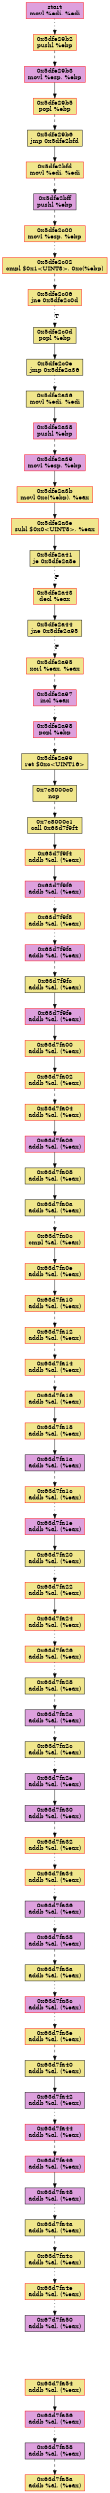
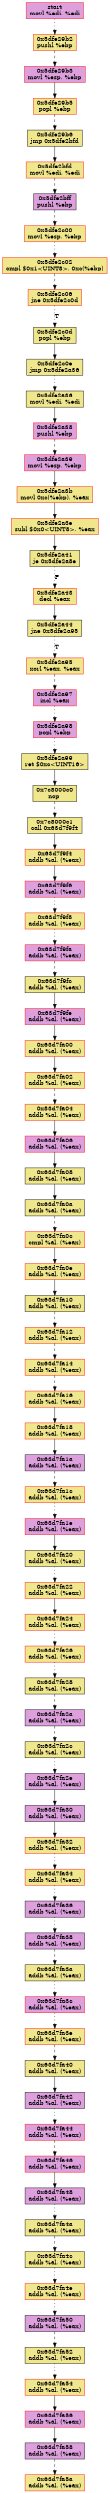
(57, 647) -> (57, 647)
(55, 743) -> (55, 743)
(55, 1303) -> (55, 1303)
(55, 1827) -> (55, 1827)
(55, 2323) -> (55, 2323)
none -> (55, 2355)
(55, 2433) -> (55, 2433)
